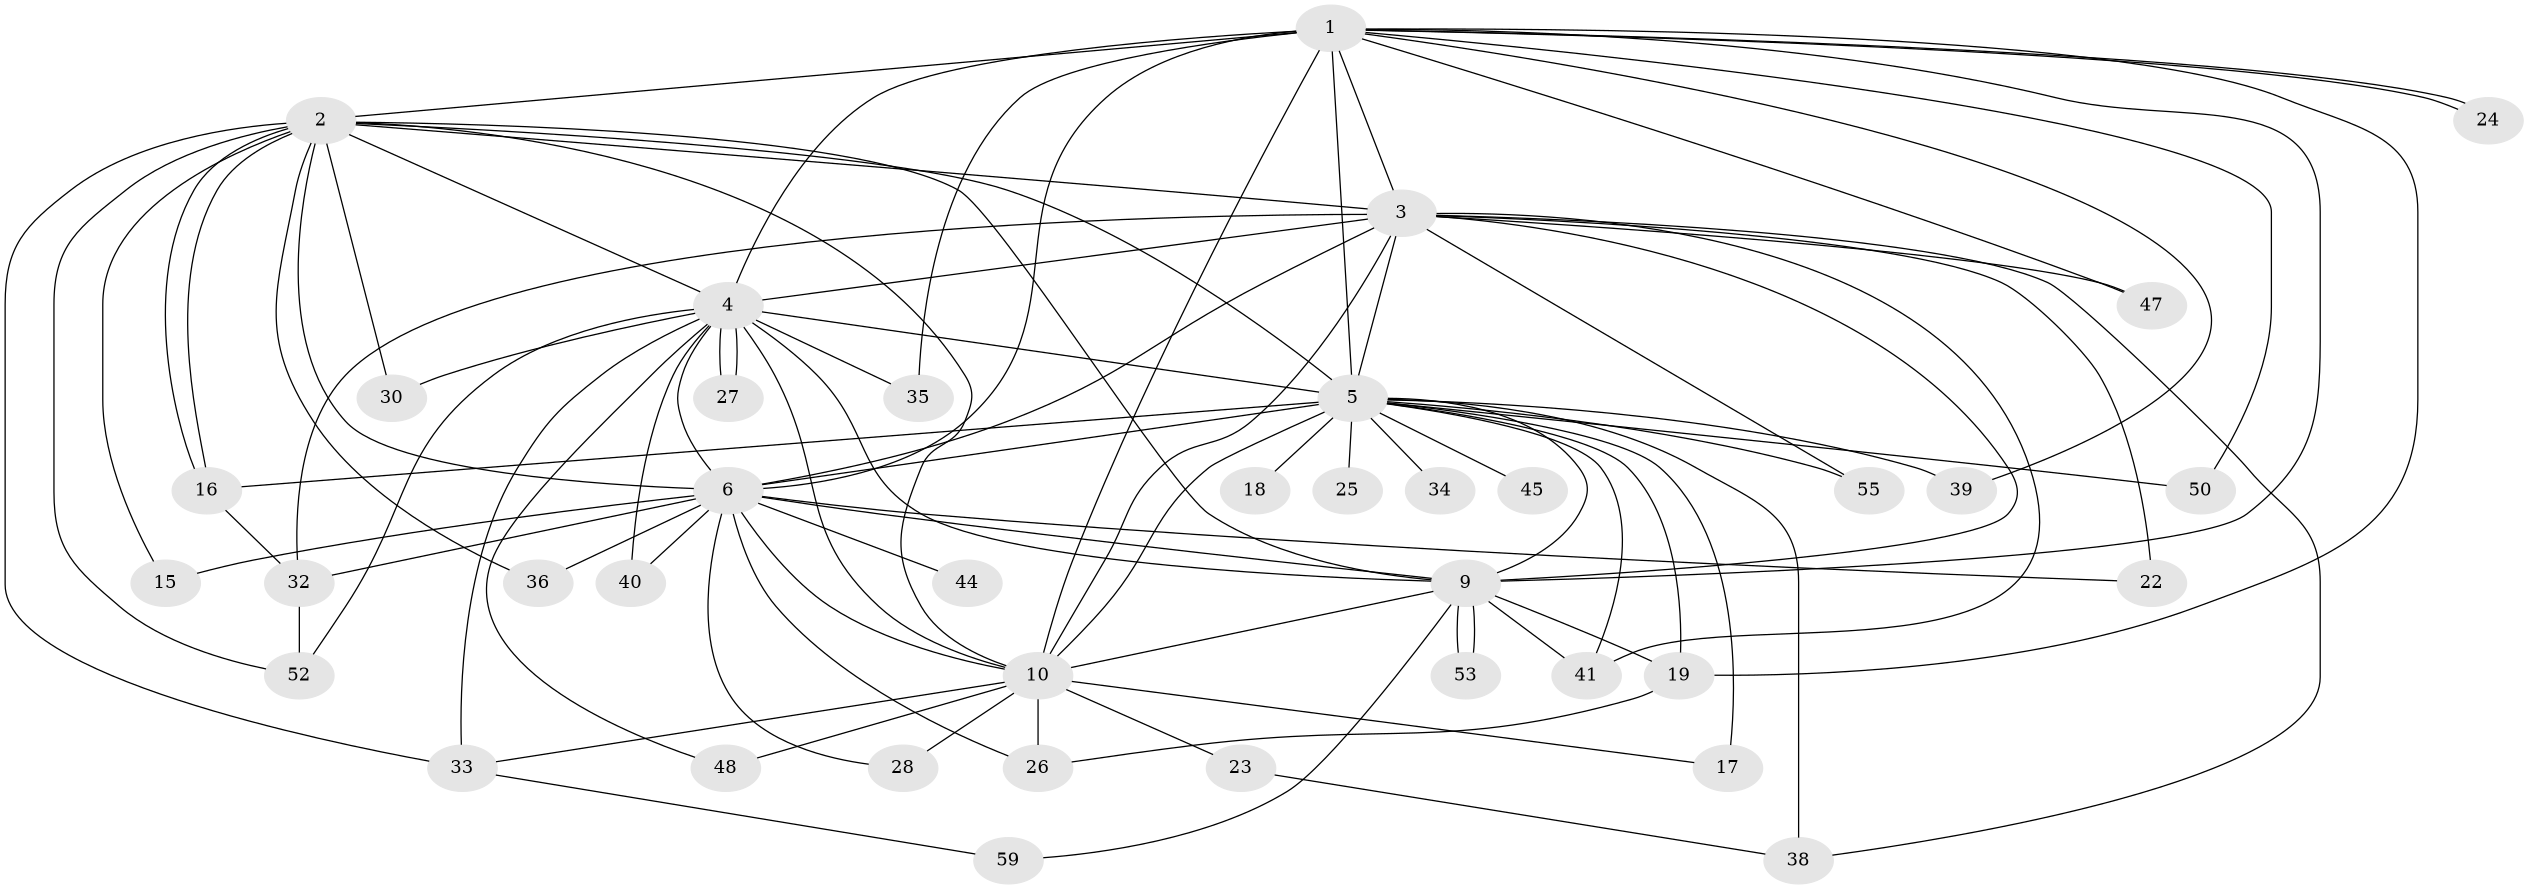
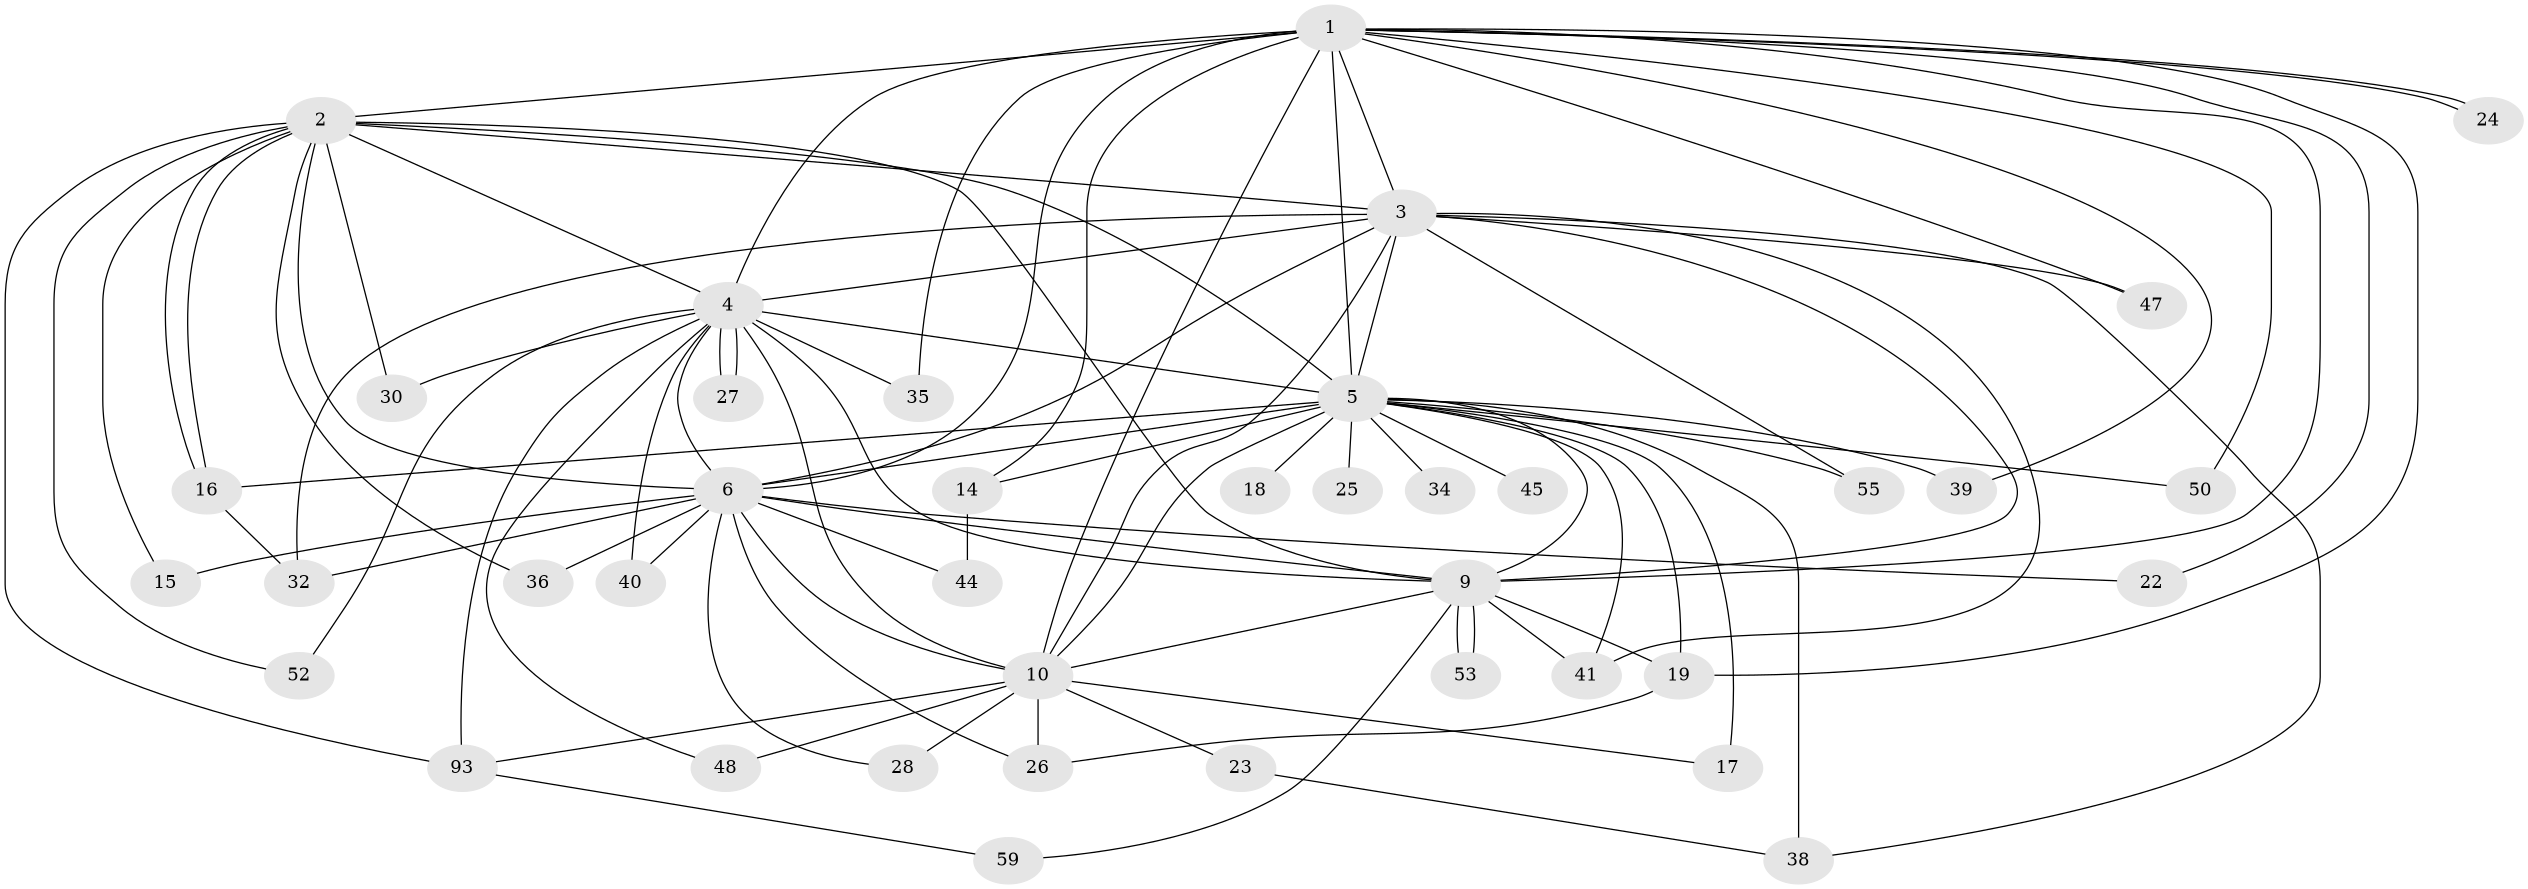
(854, 263) -> none
(1972, 273) -> (2123, 81)
none -> (967, 491)
(299, 630) -> none
(463, 768) -> (463, 768)
